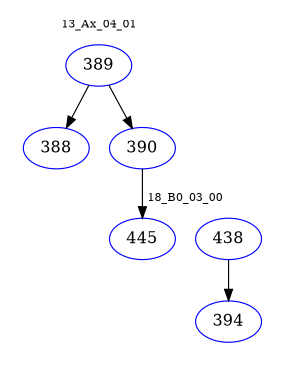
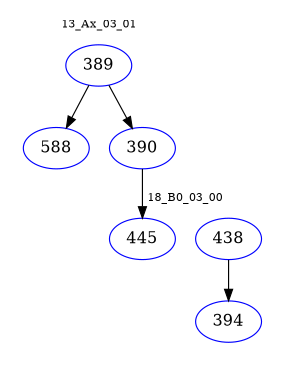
(99, 25) -> (99, 25)
(56, 148) -> (56, 148)
